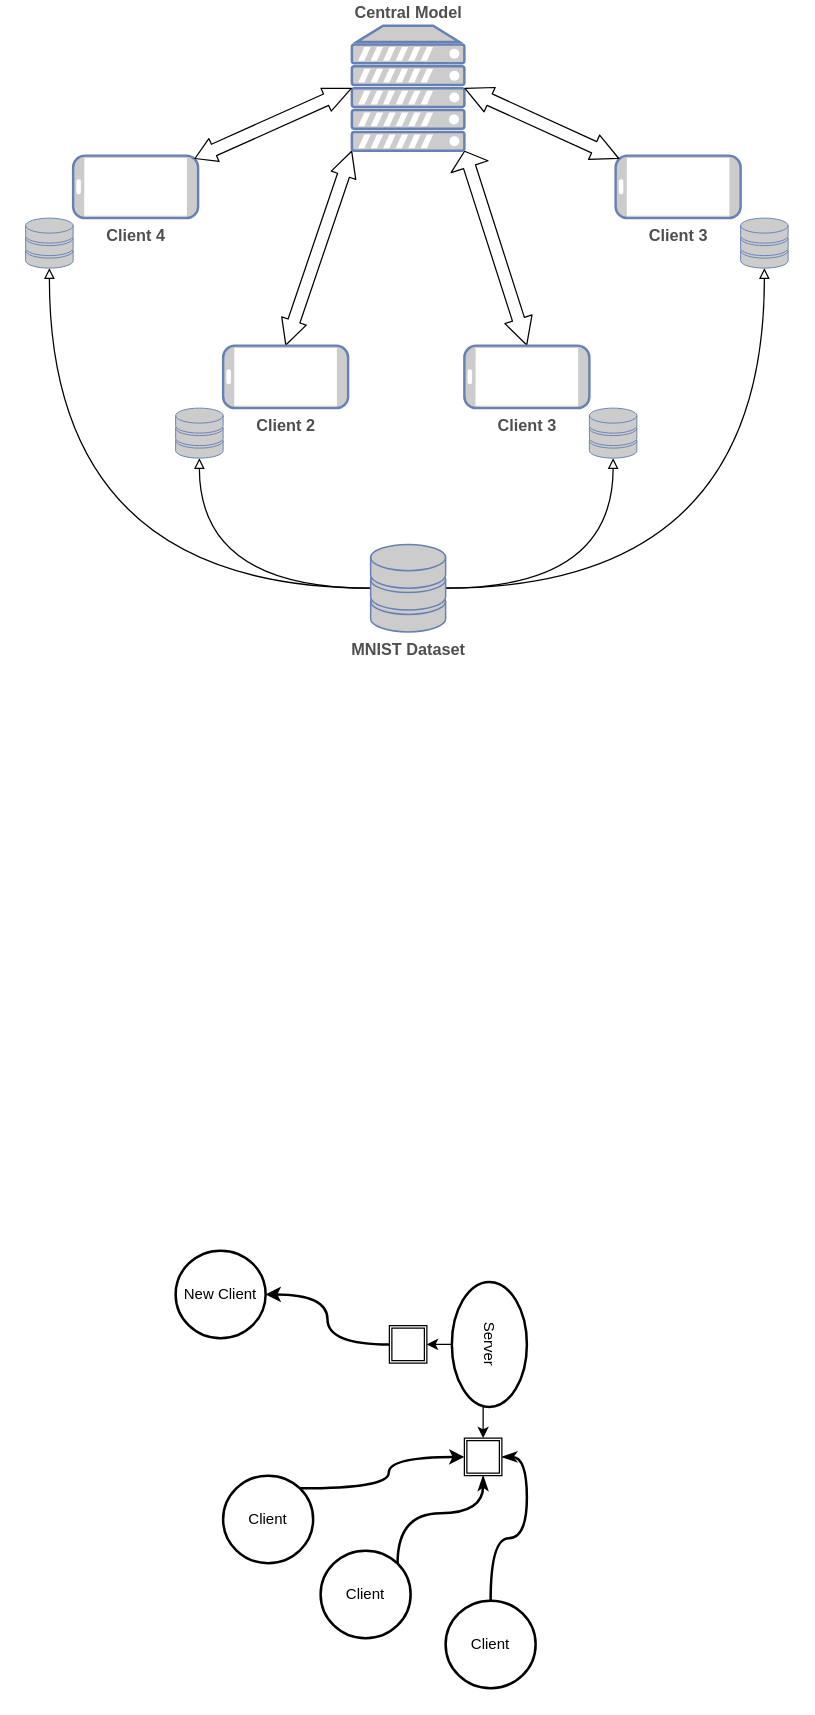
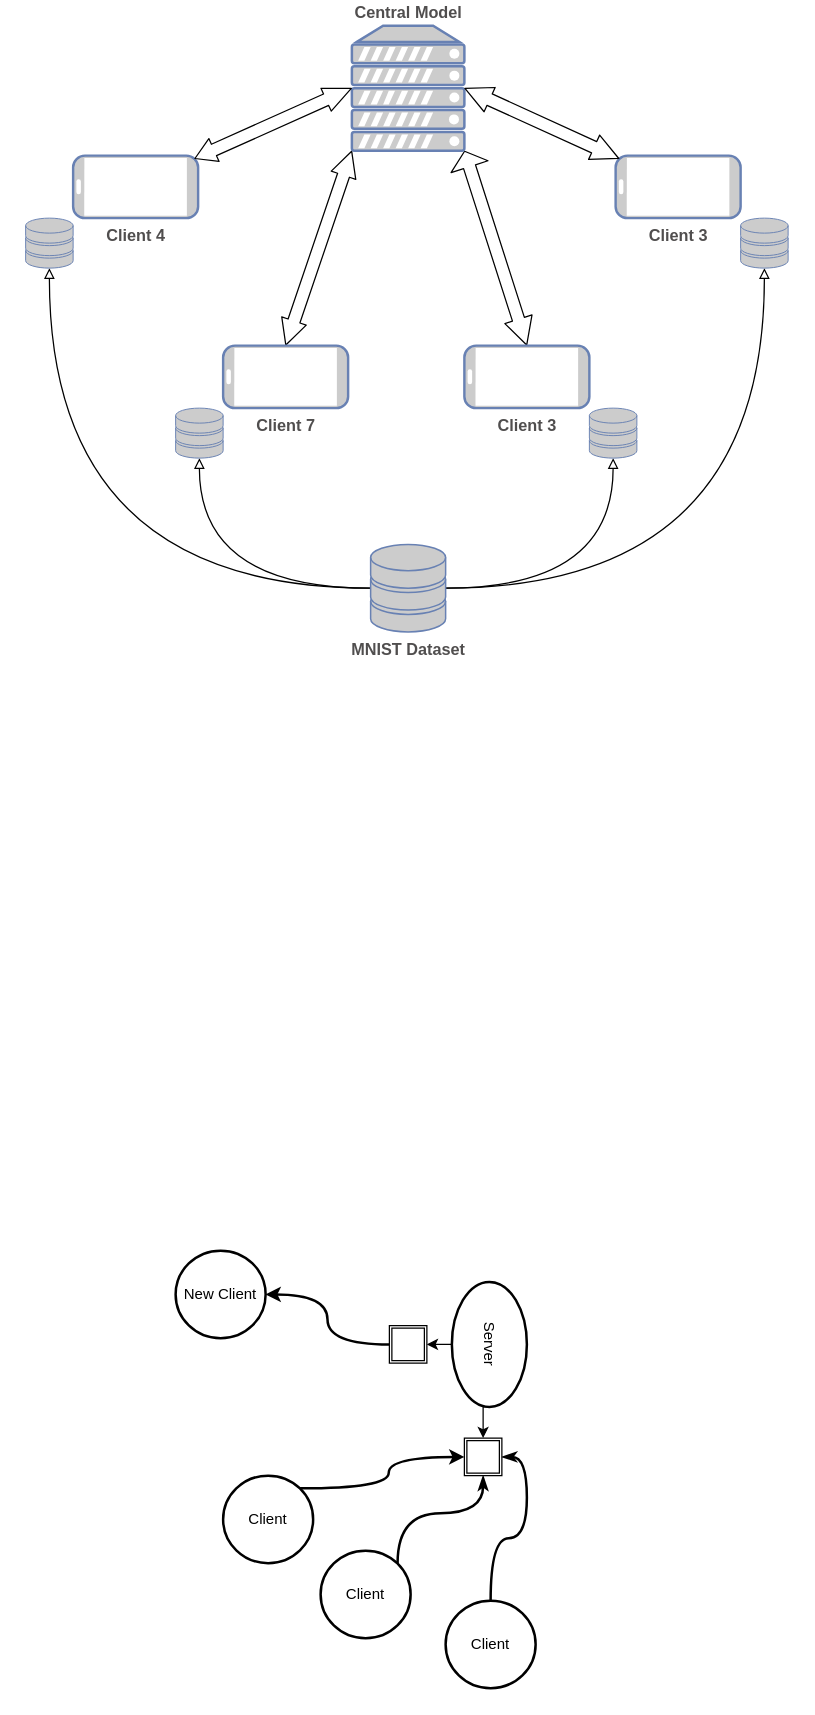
(286, 427) -> (286, 427)
